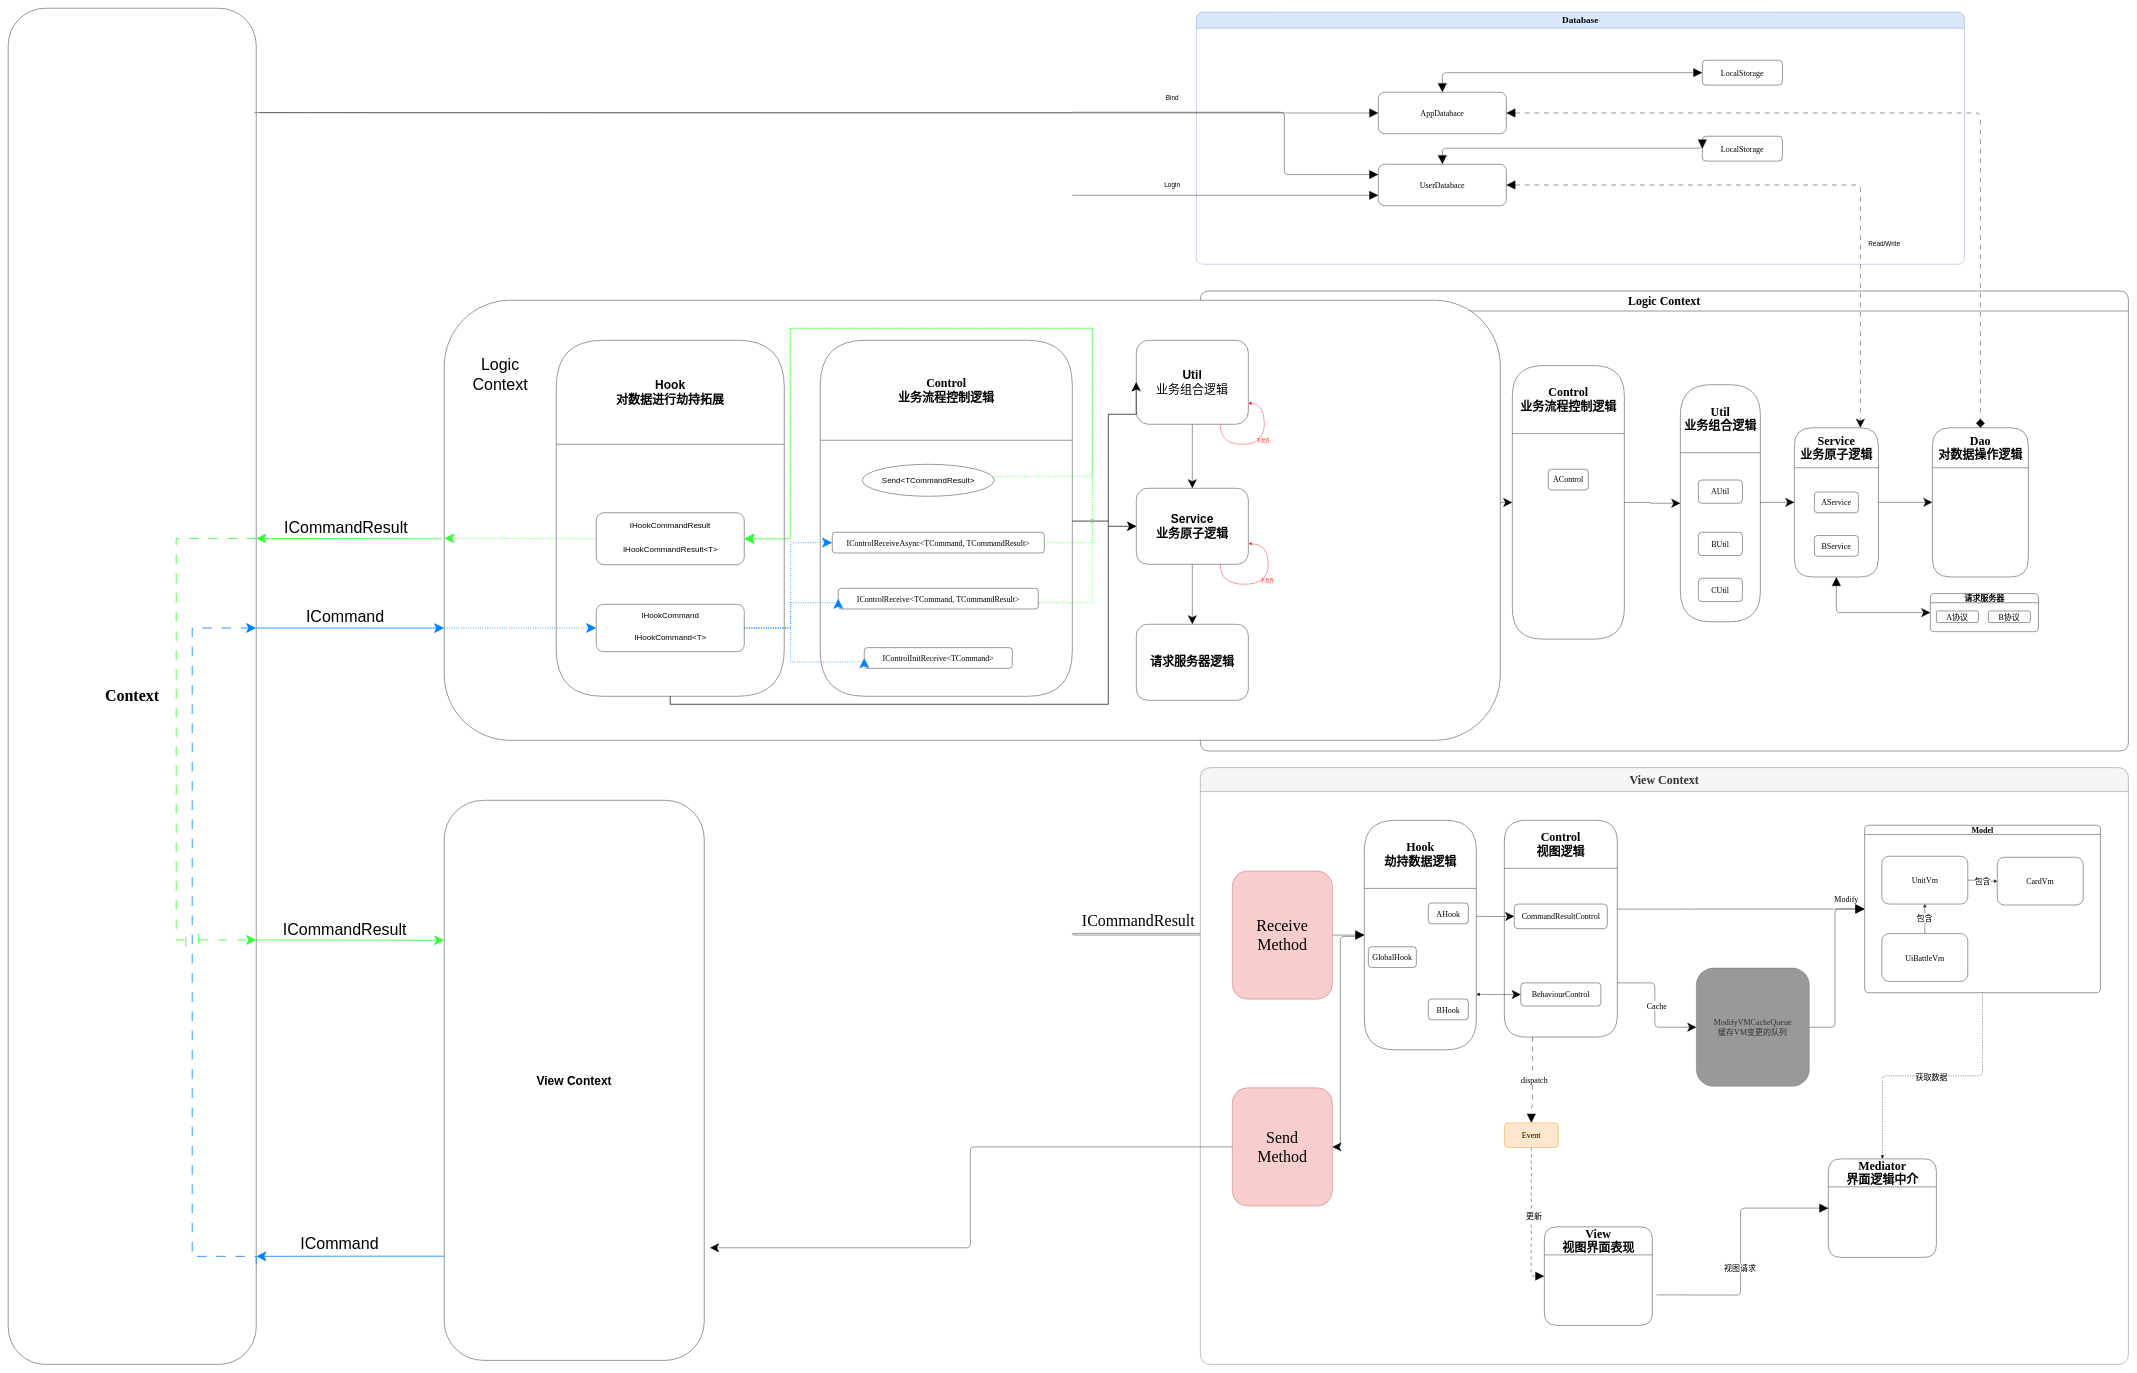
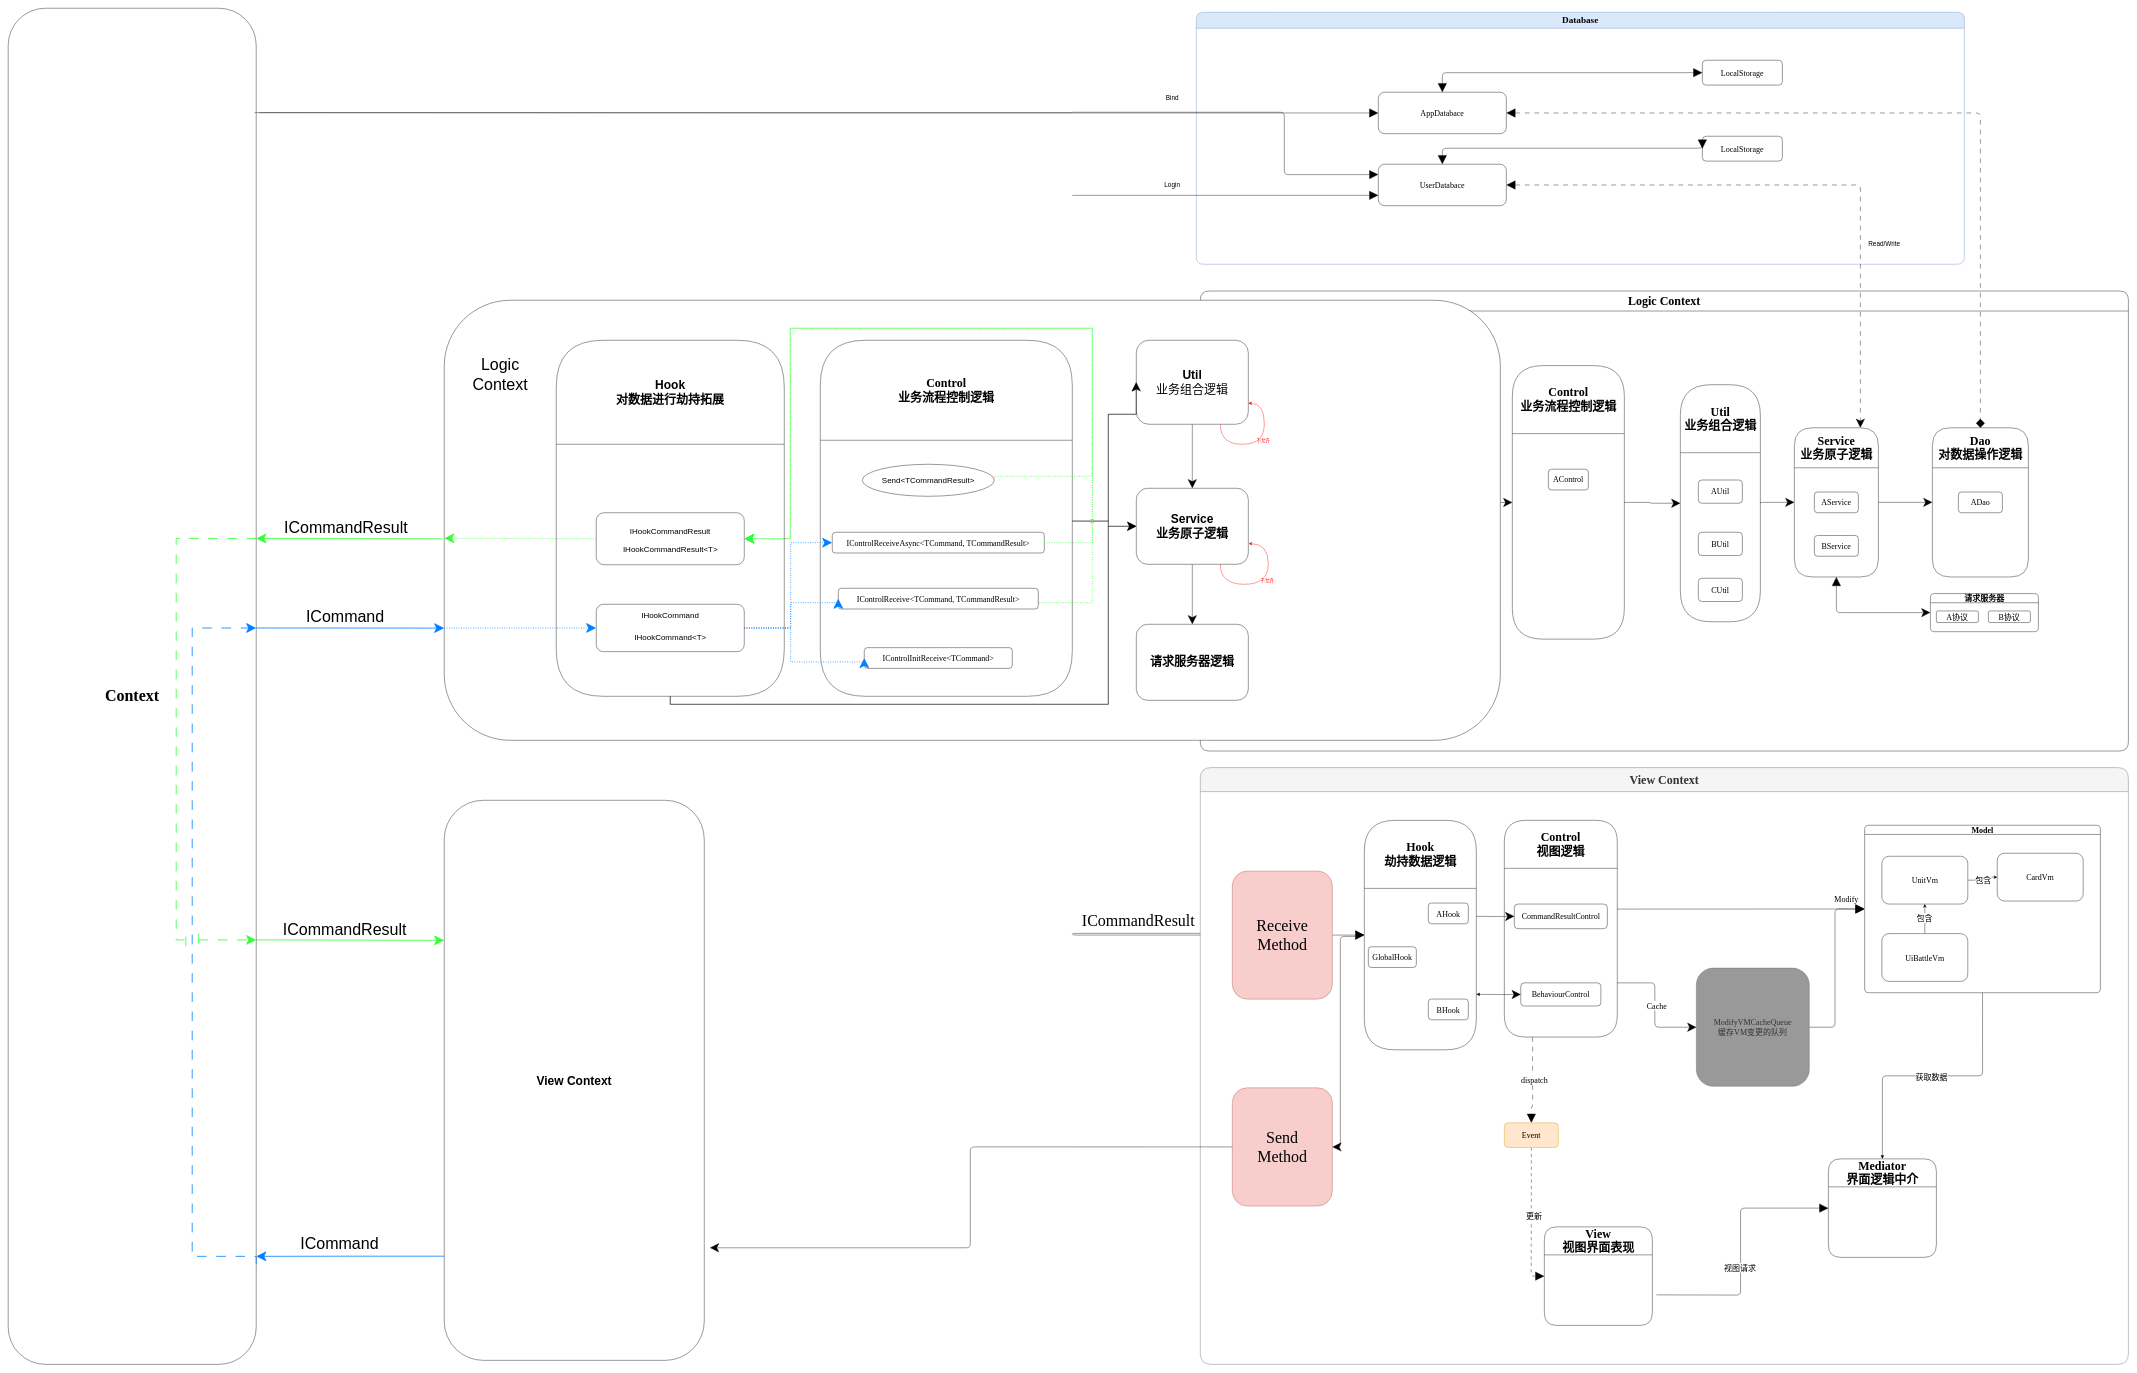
none -> (1980, 502)
(670, 525) -> (670, 531)
(2040, 881) -> (2040, 877)
(1982, 1052) -> (1982, 1052)
